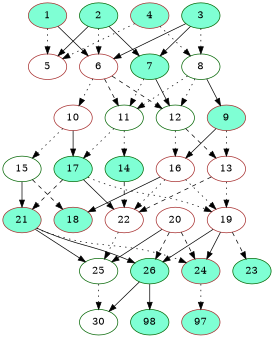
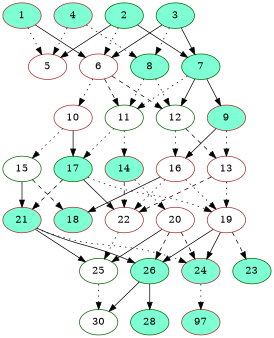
(201, 67) -> (150, 67)
(212, 89) -> (212, 89)
(124, 169) -> (124, 169)
none -> (147, 192)
(150, 322) -> (150, 322)
